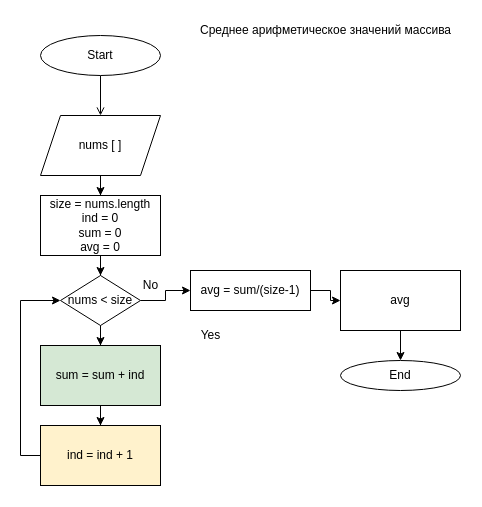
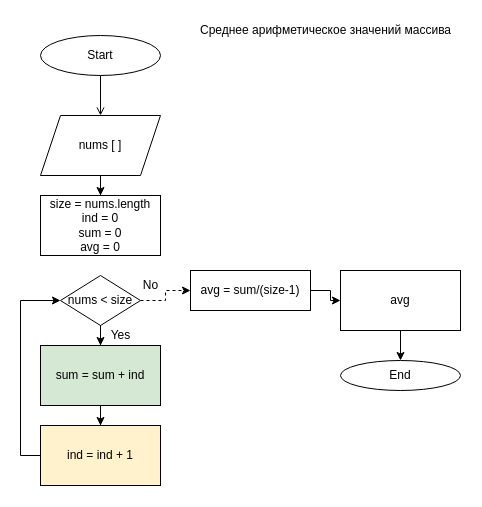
(101, 270) -> none
(166, 299) -> (166, 299)
(211, 336) -> (121, 336)
